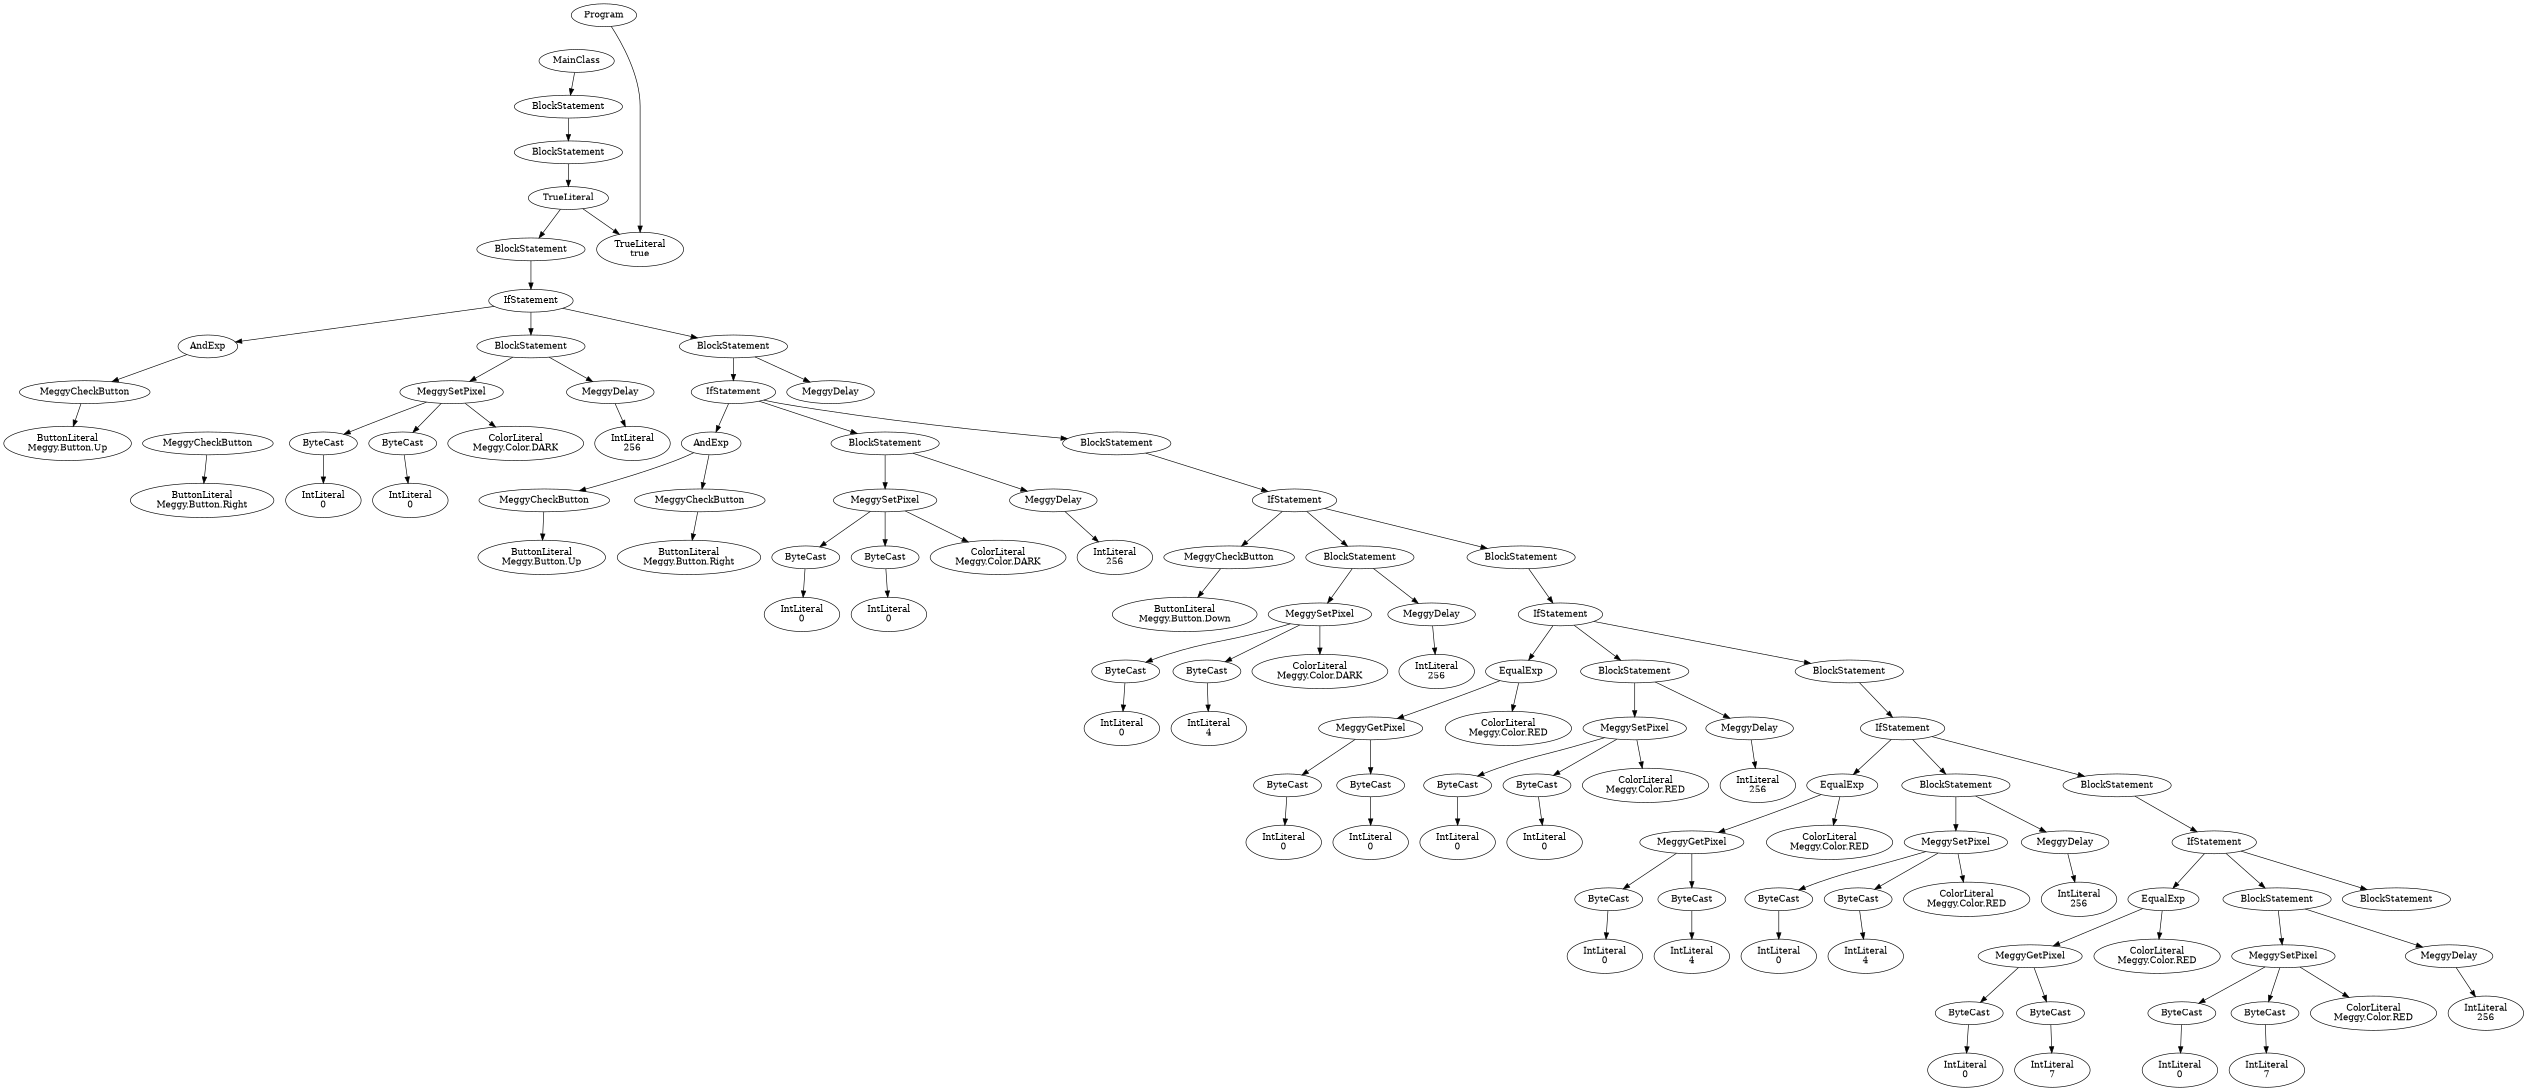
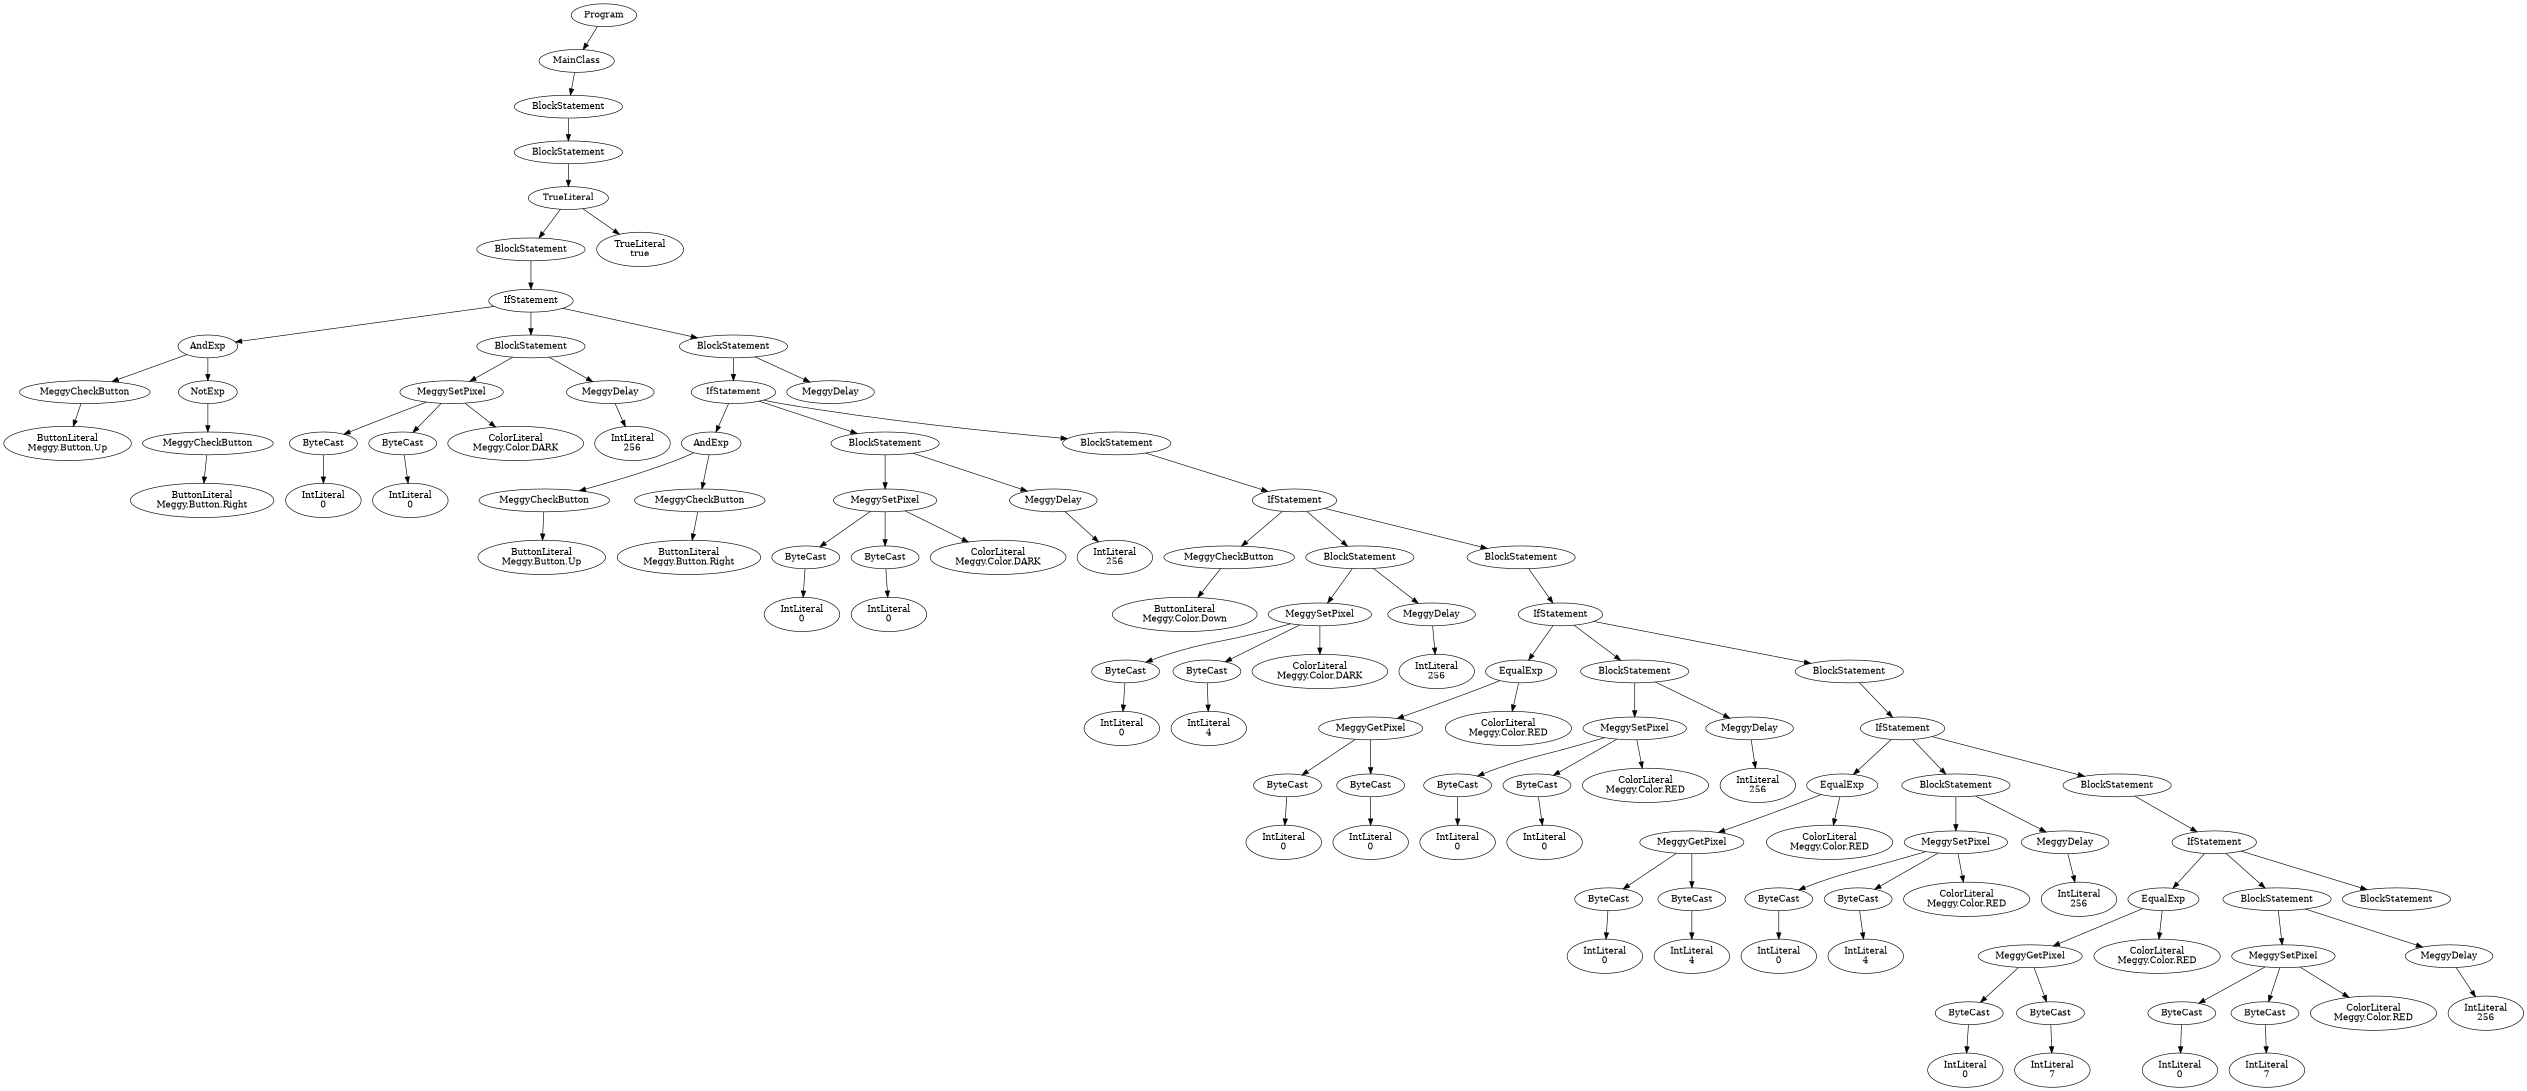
(640, 123) -> (592, 35)
none -> (208, 392)
(1185, 614) -> (1185, 614)
